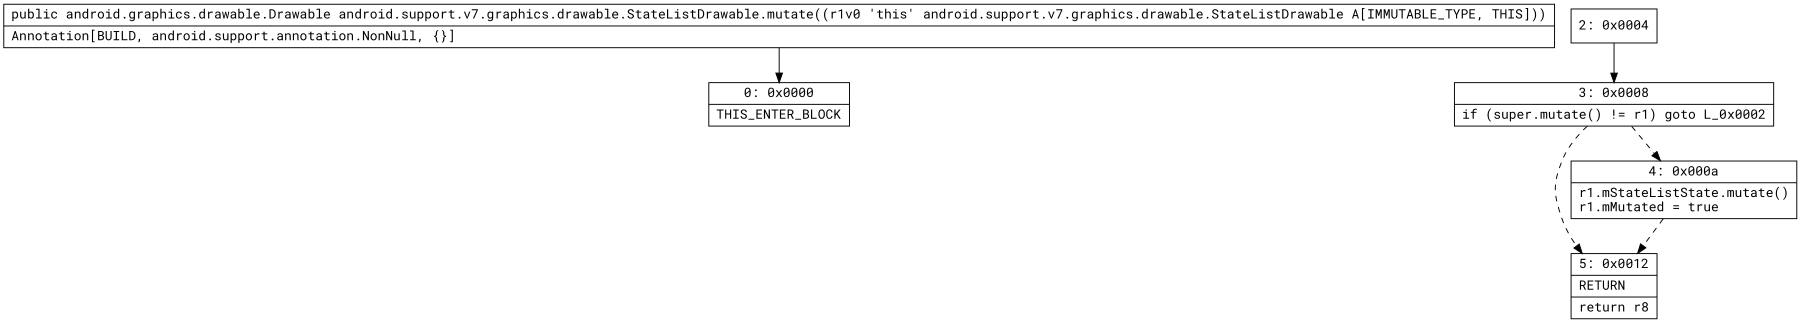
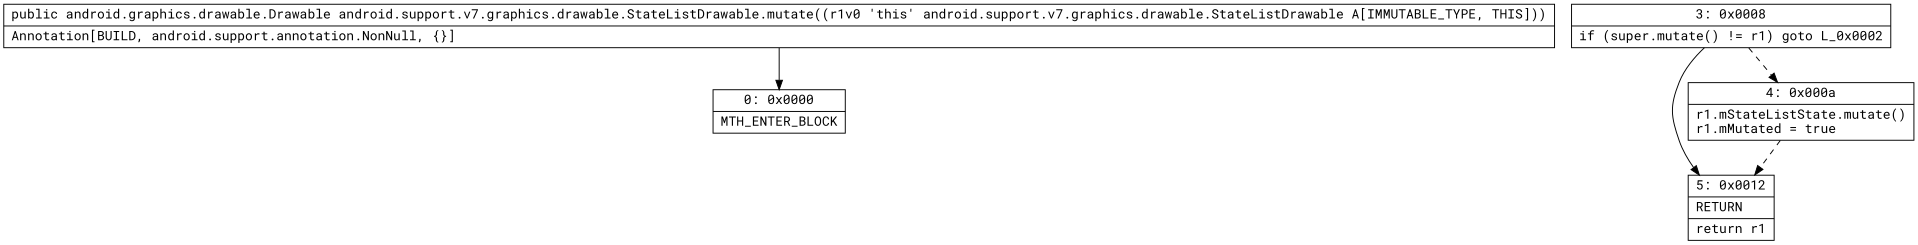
(1614, 26) -> none
(779, 115) -> (779, 122)
(1556, 184) -> (1673, 105)
(1614, 307) -> (1731, 229)
